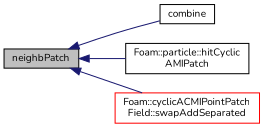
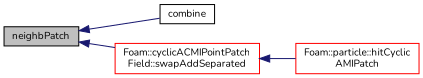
(108, 59) -> (283, 59)
(187, 59) -> (357, 59)
